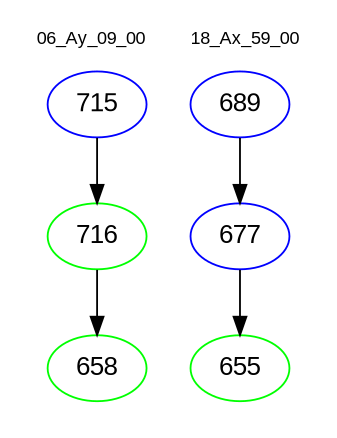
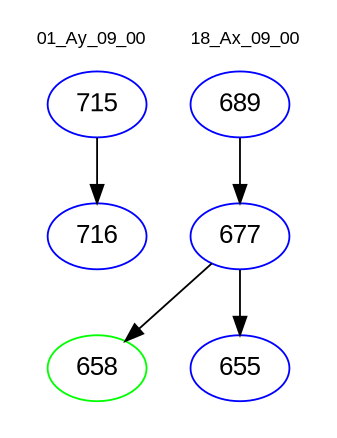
(92, 39) -> (92, 39)
(245, 39) -> (245, 39)
(97, 236) -> (97, 236)
(97, 293) -> (188, 285)
(240, 368) -> (240, 368)
